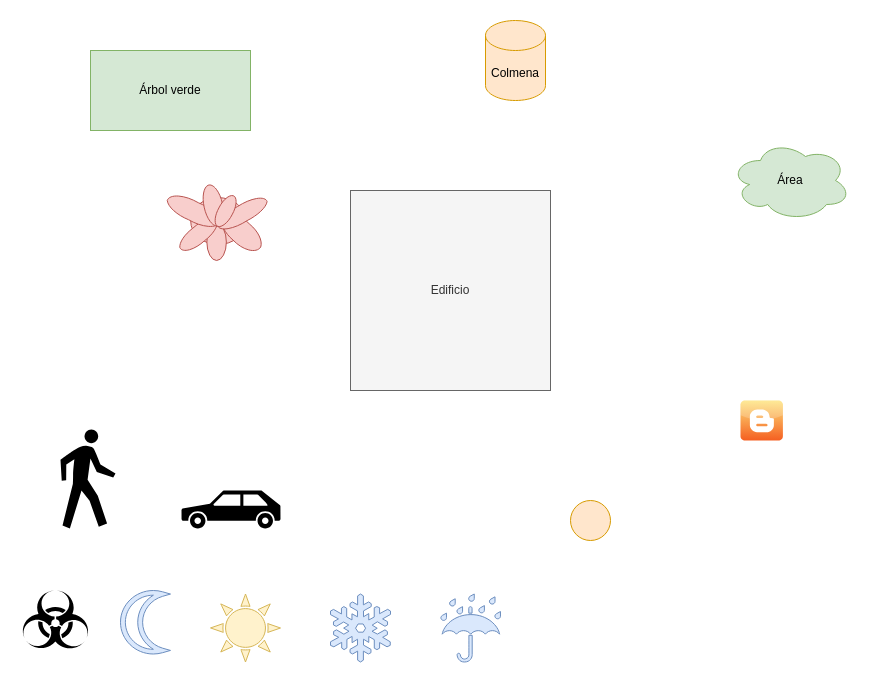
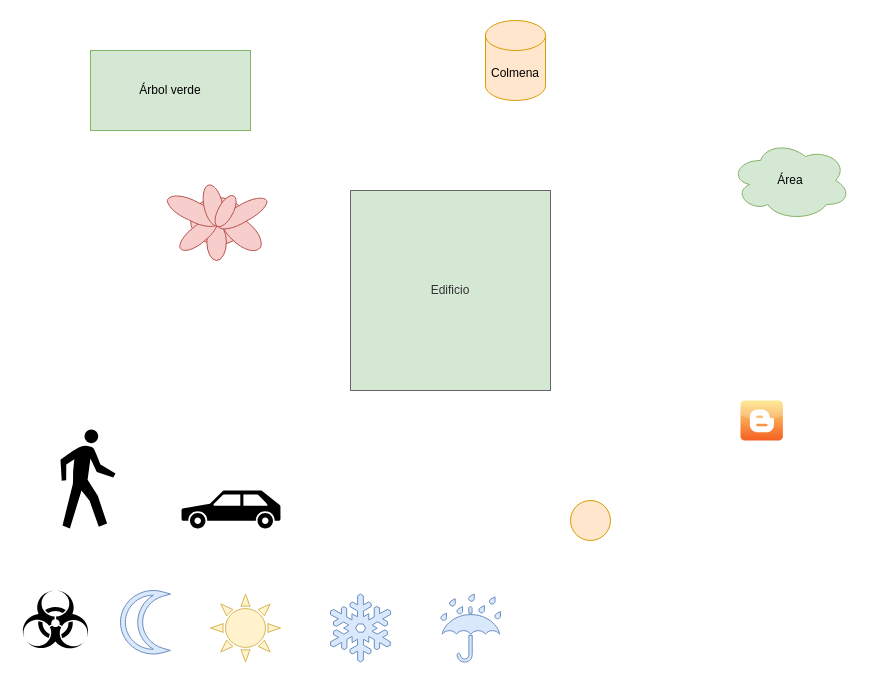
(451, 291) -> (451, 291)
